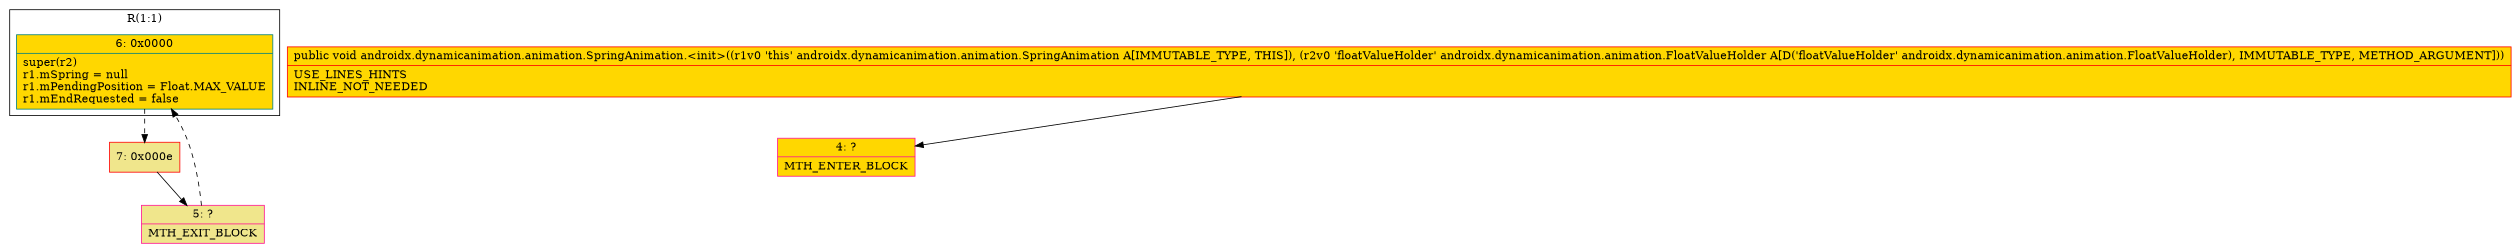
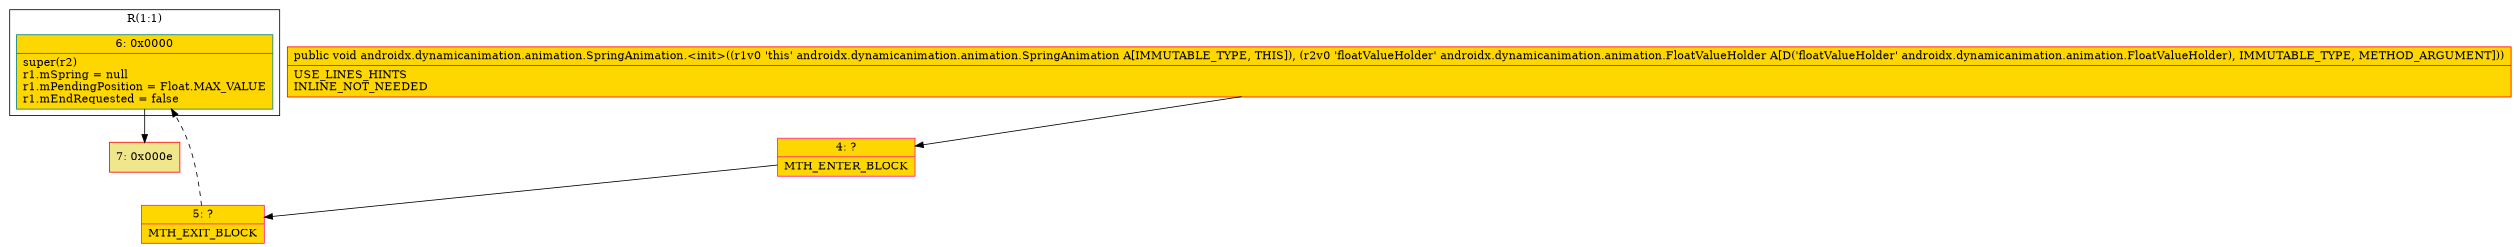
(145, 122) -> (145, 122)
(169, 186) -> (525, 191)
(203, 224) -> (203, 224)
